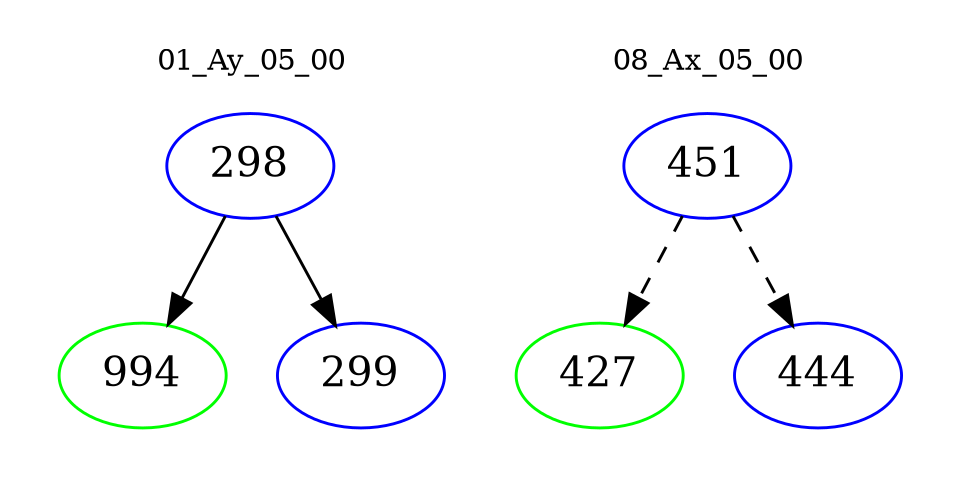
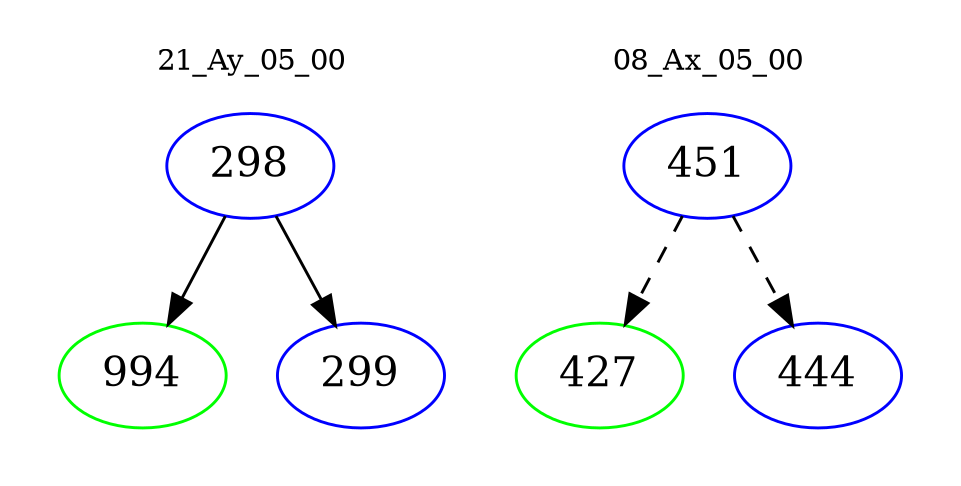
(252, 63) -> (252, 63)
